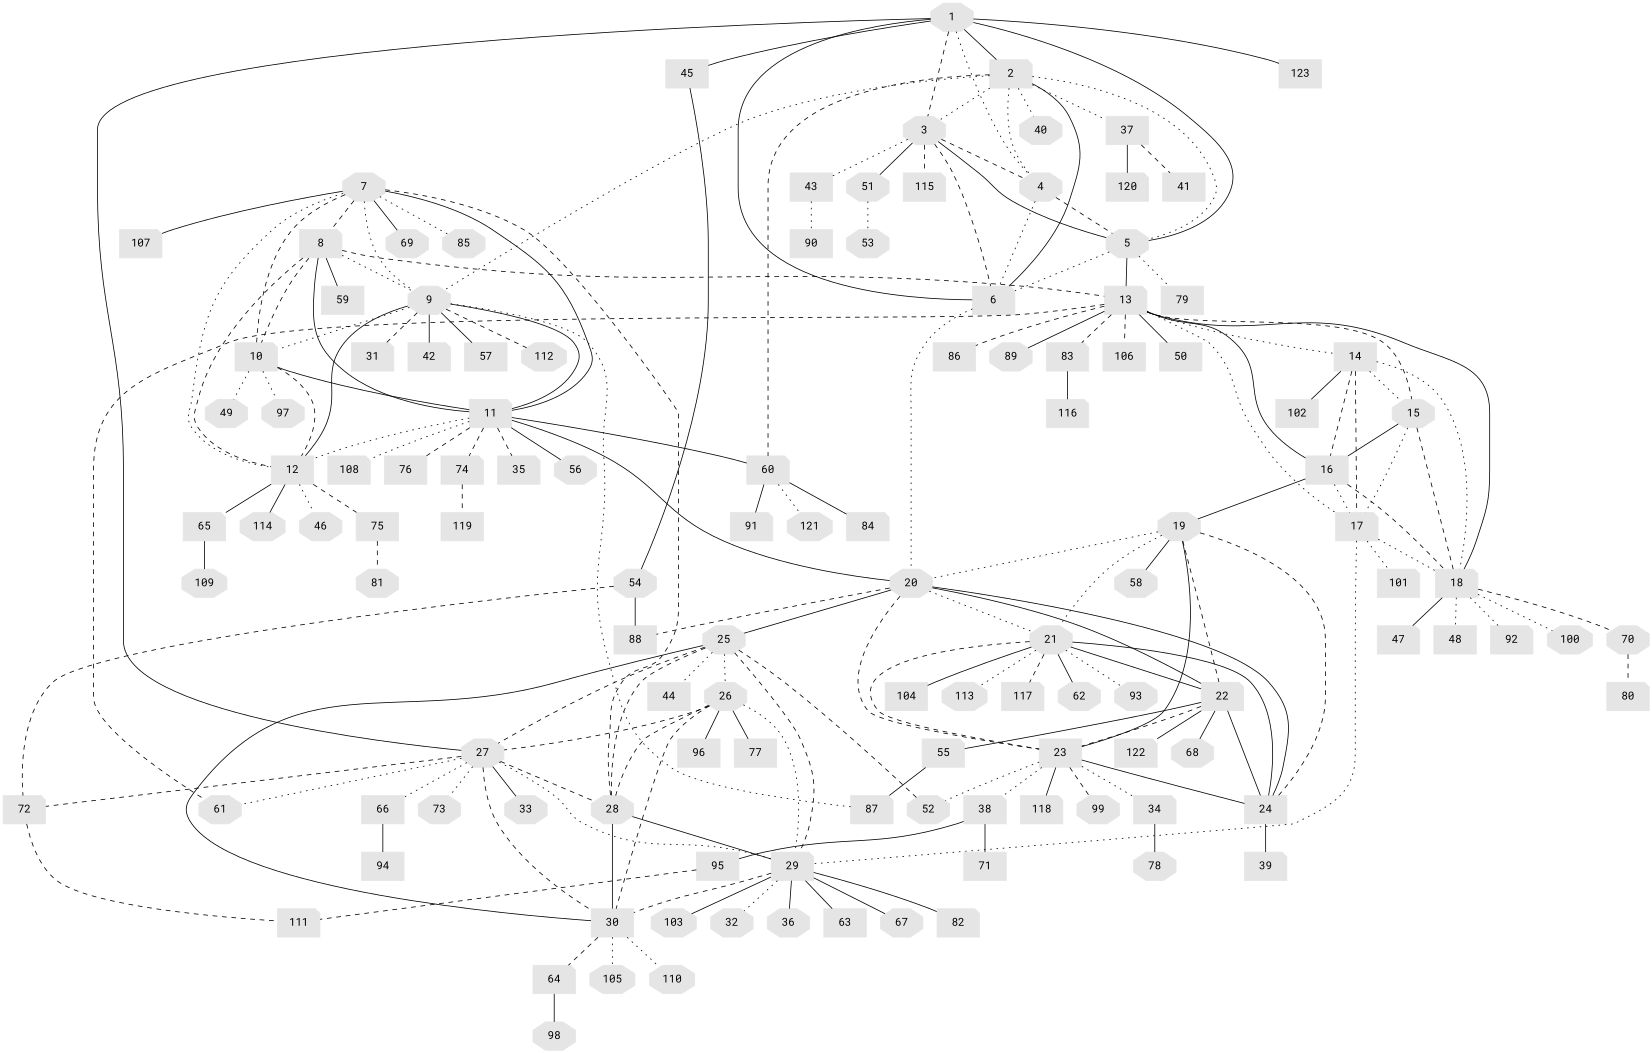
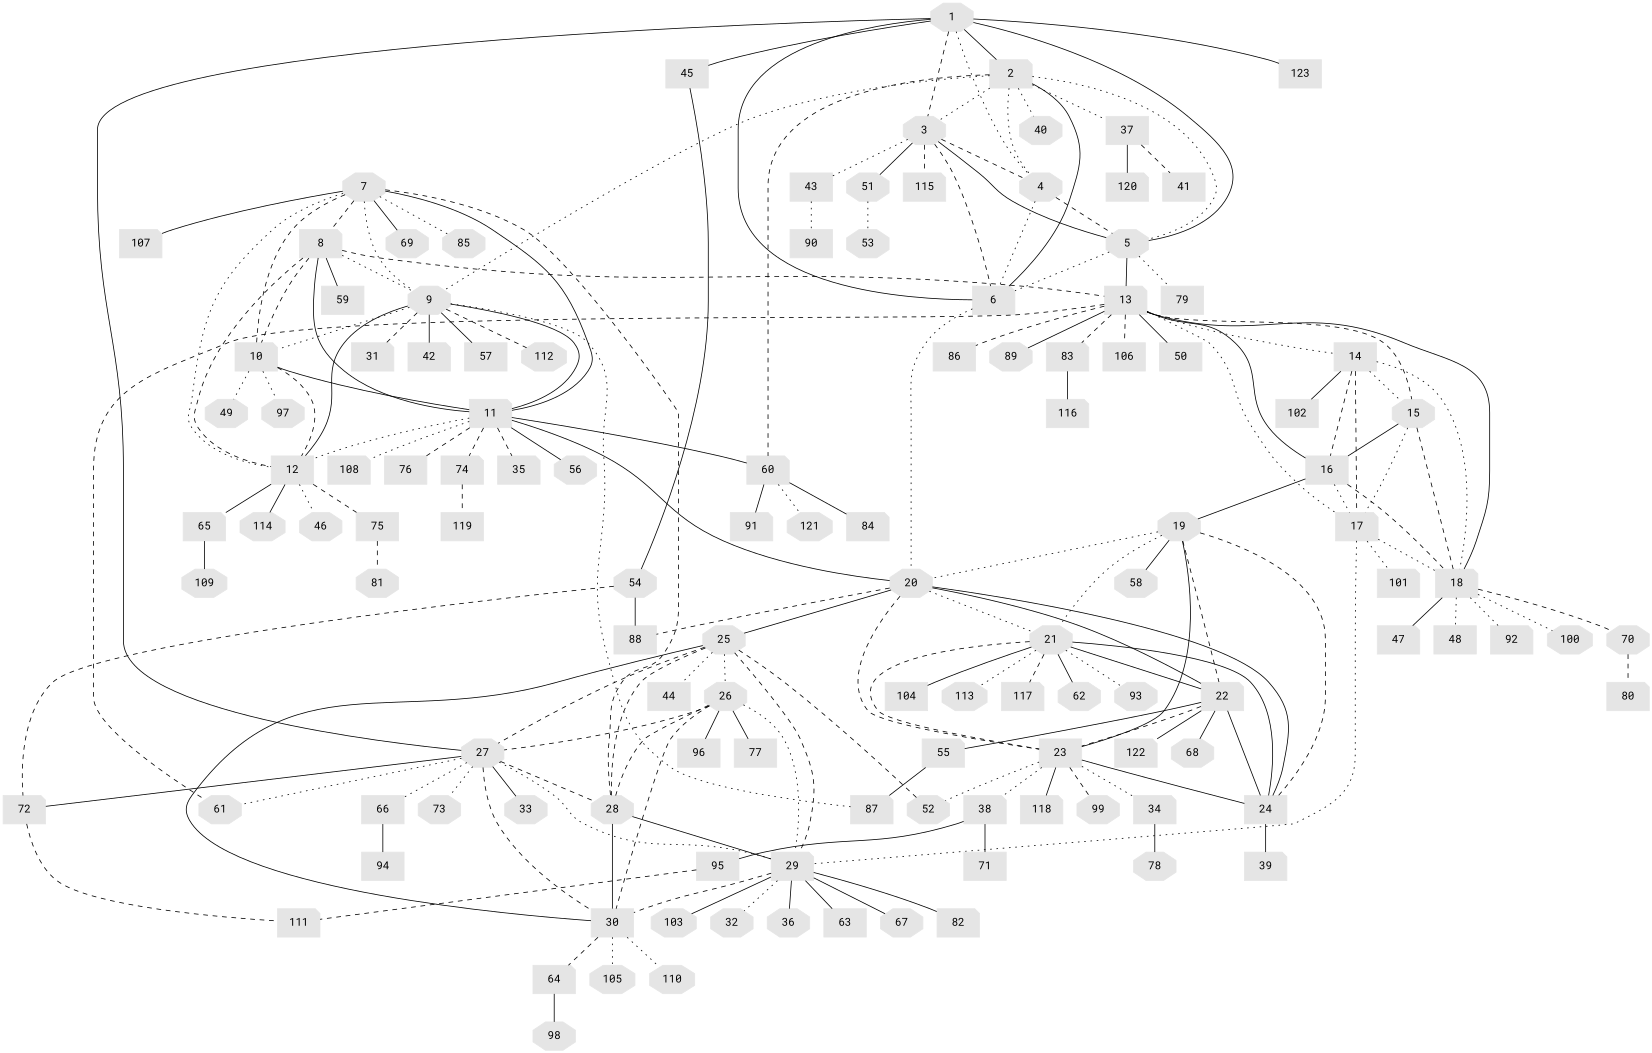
(253, 781) -> (253, 781)
